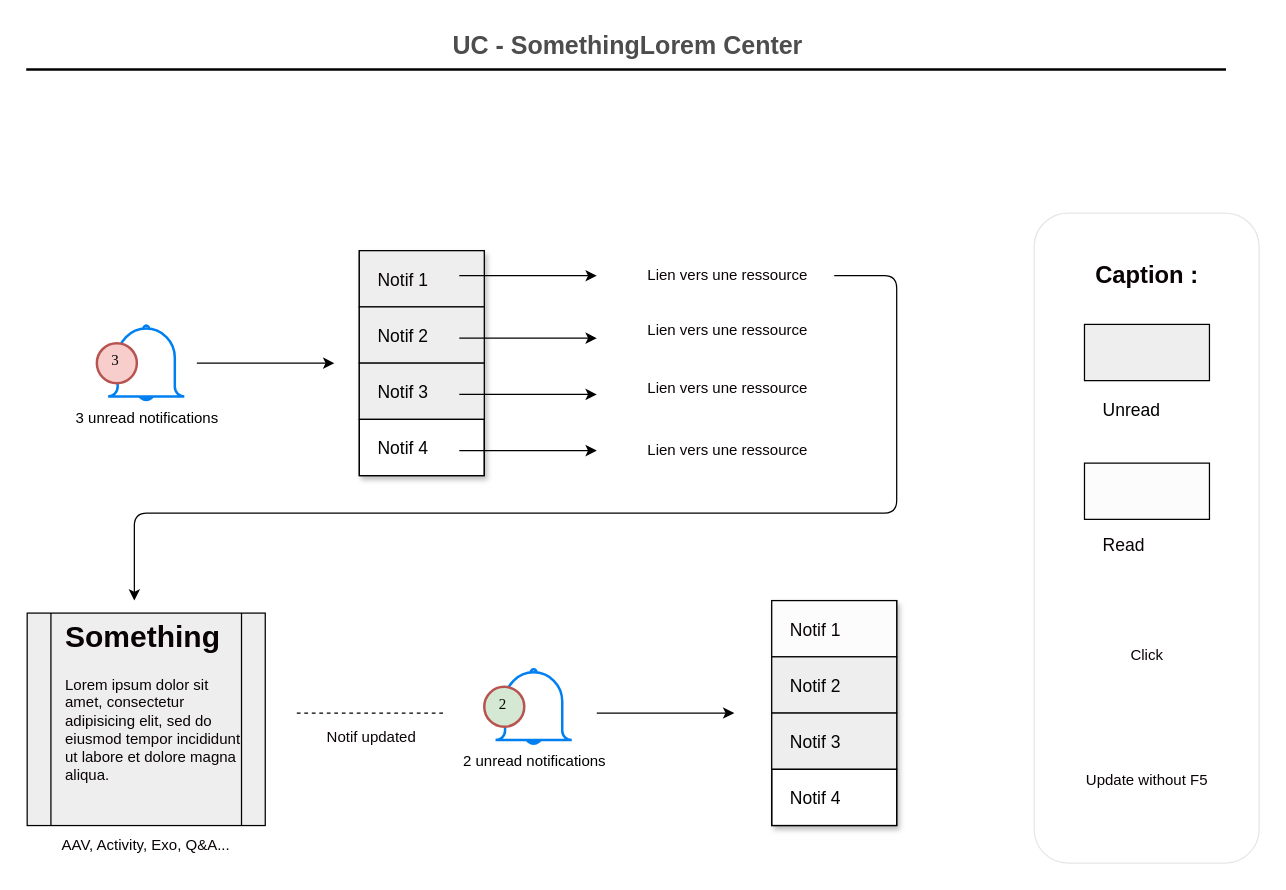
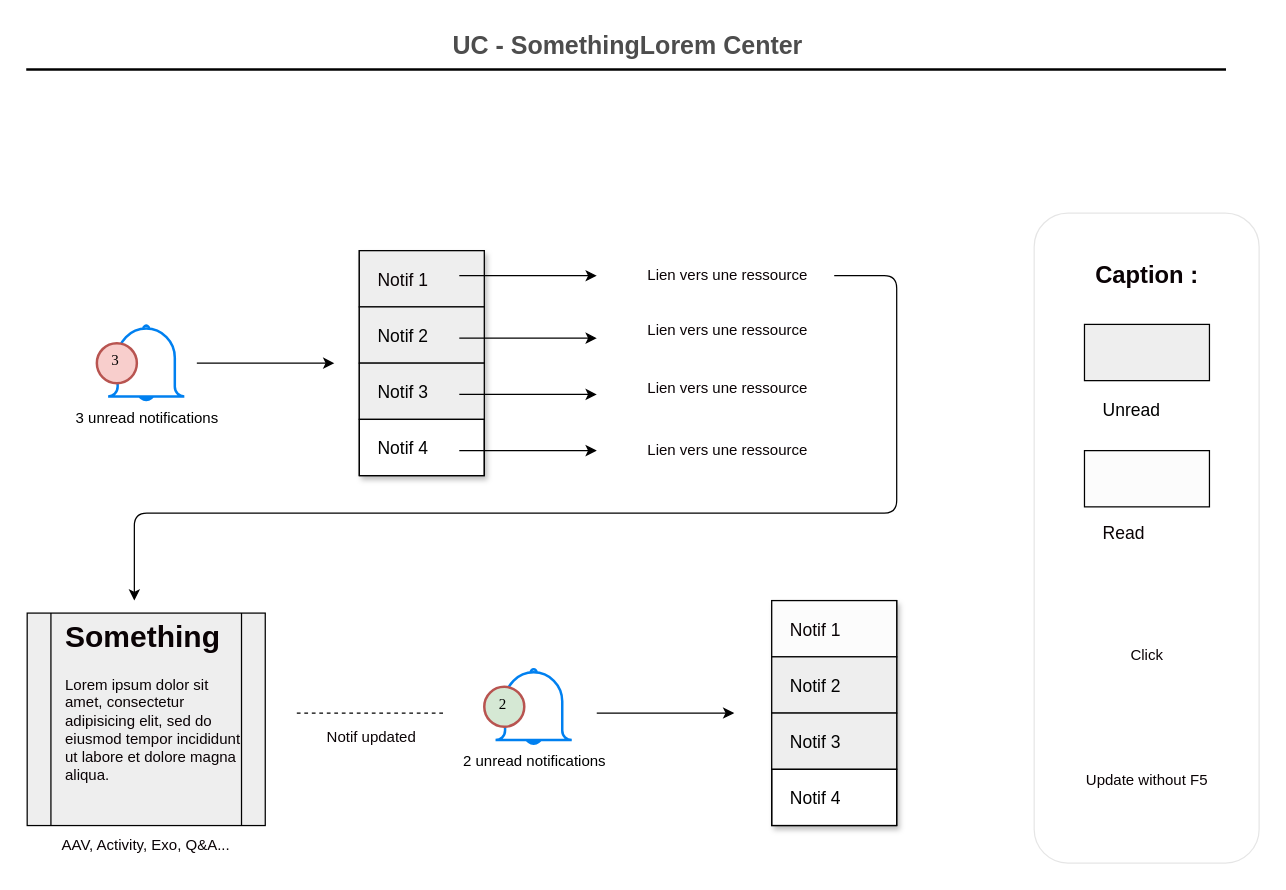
(1147, 491) -> (1147, 479)
